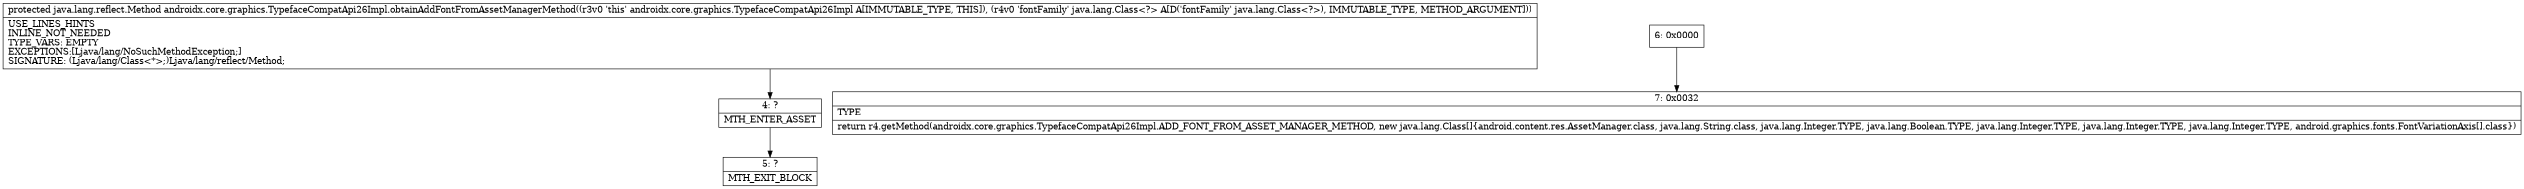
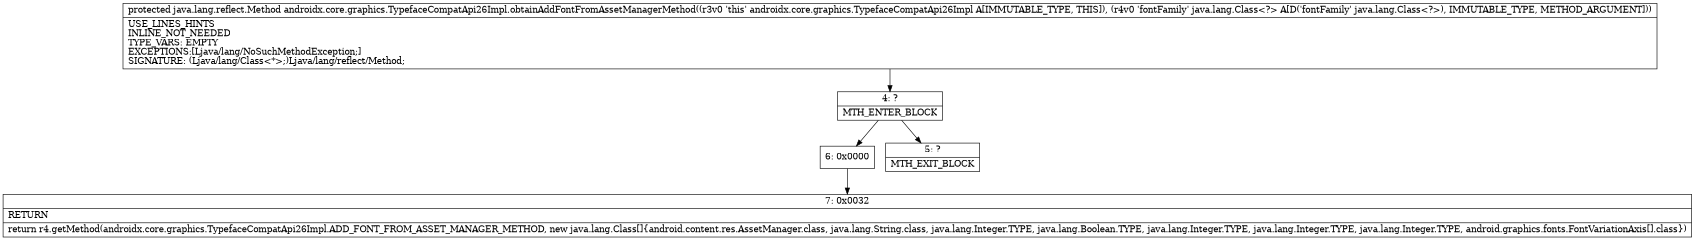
(850, 113) -> (28, 215)
(770, 120) -> (890, 113)
none -> (869, 131)
